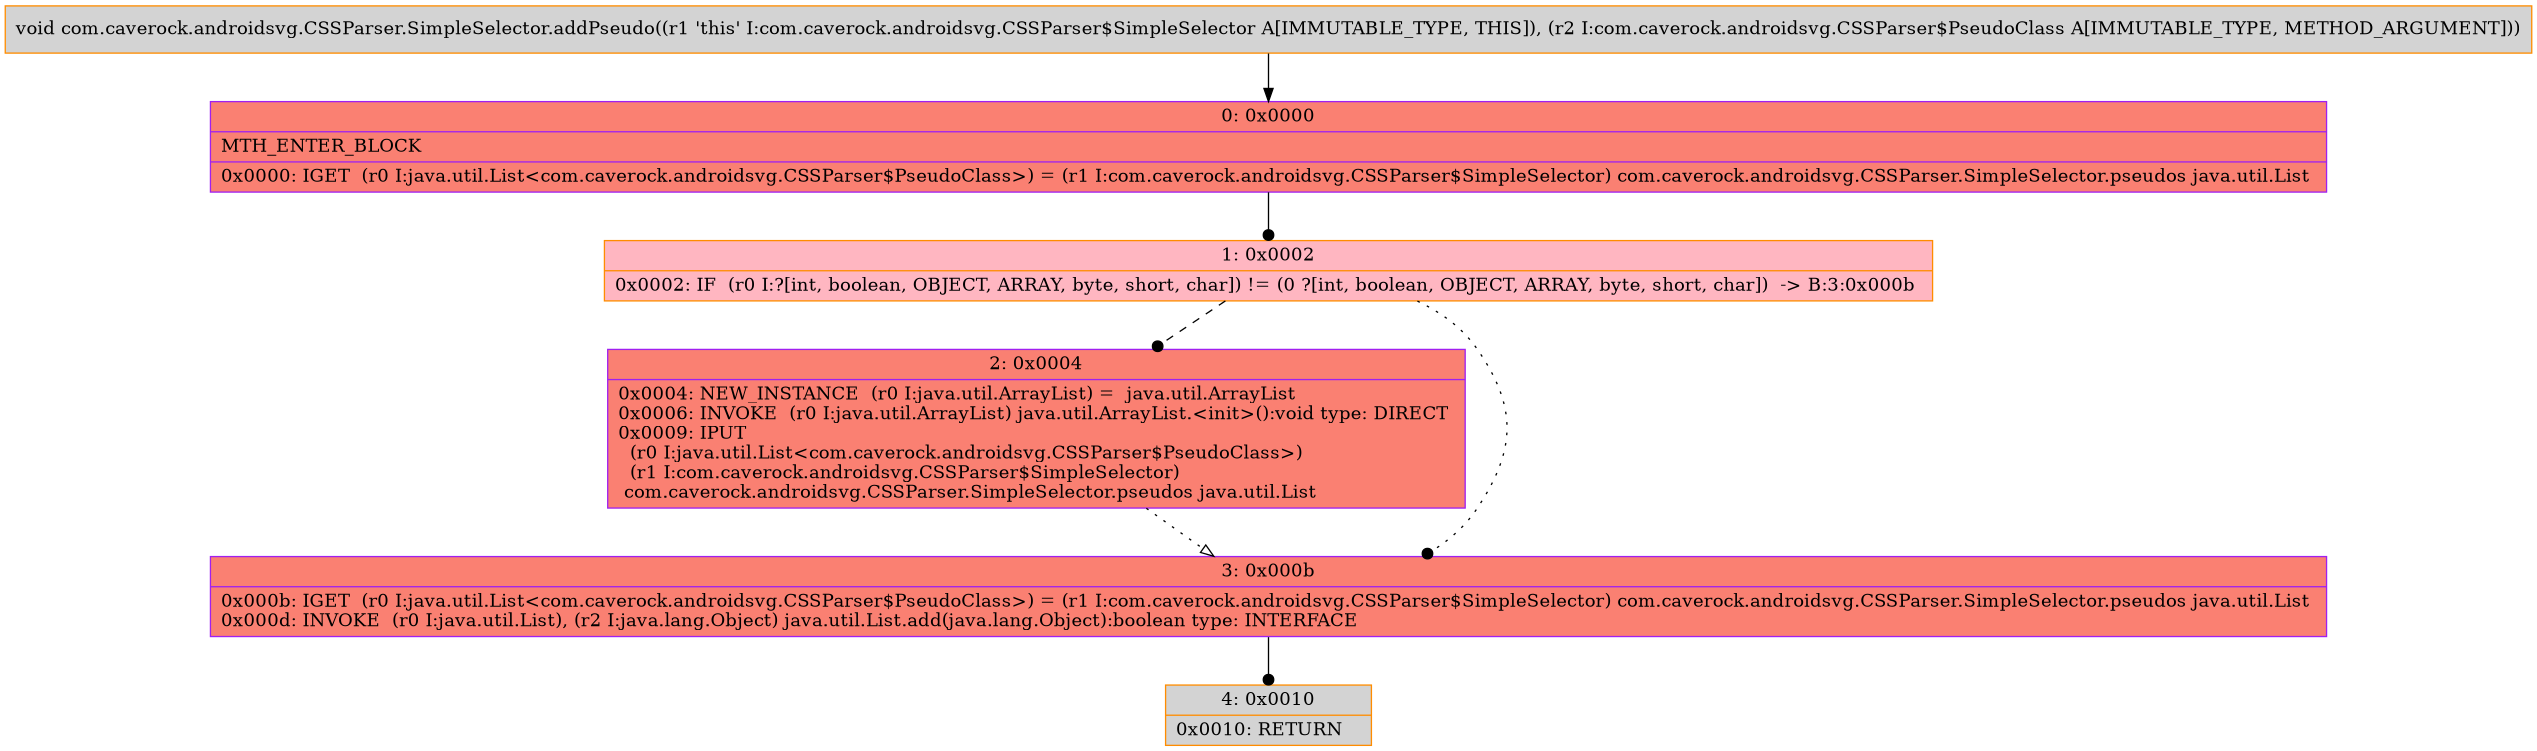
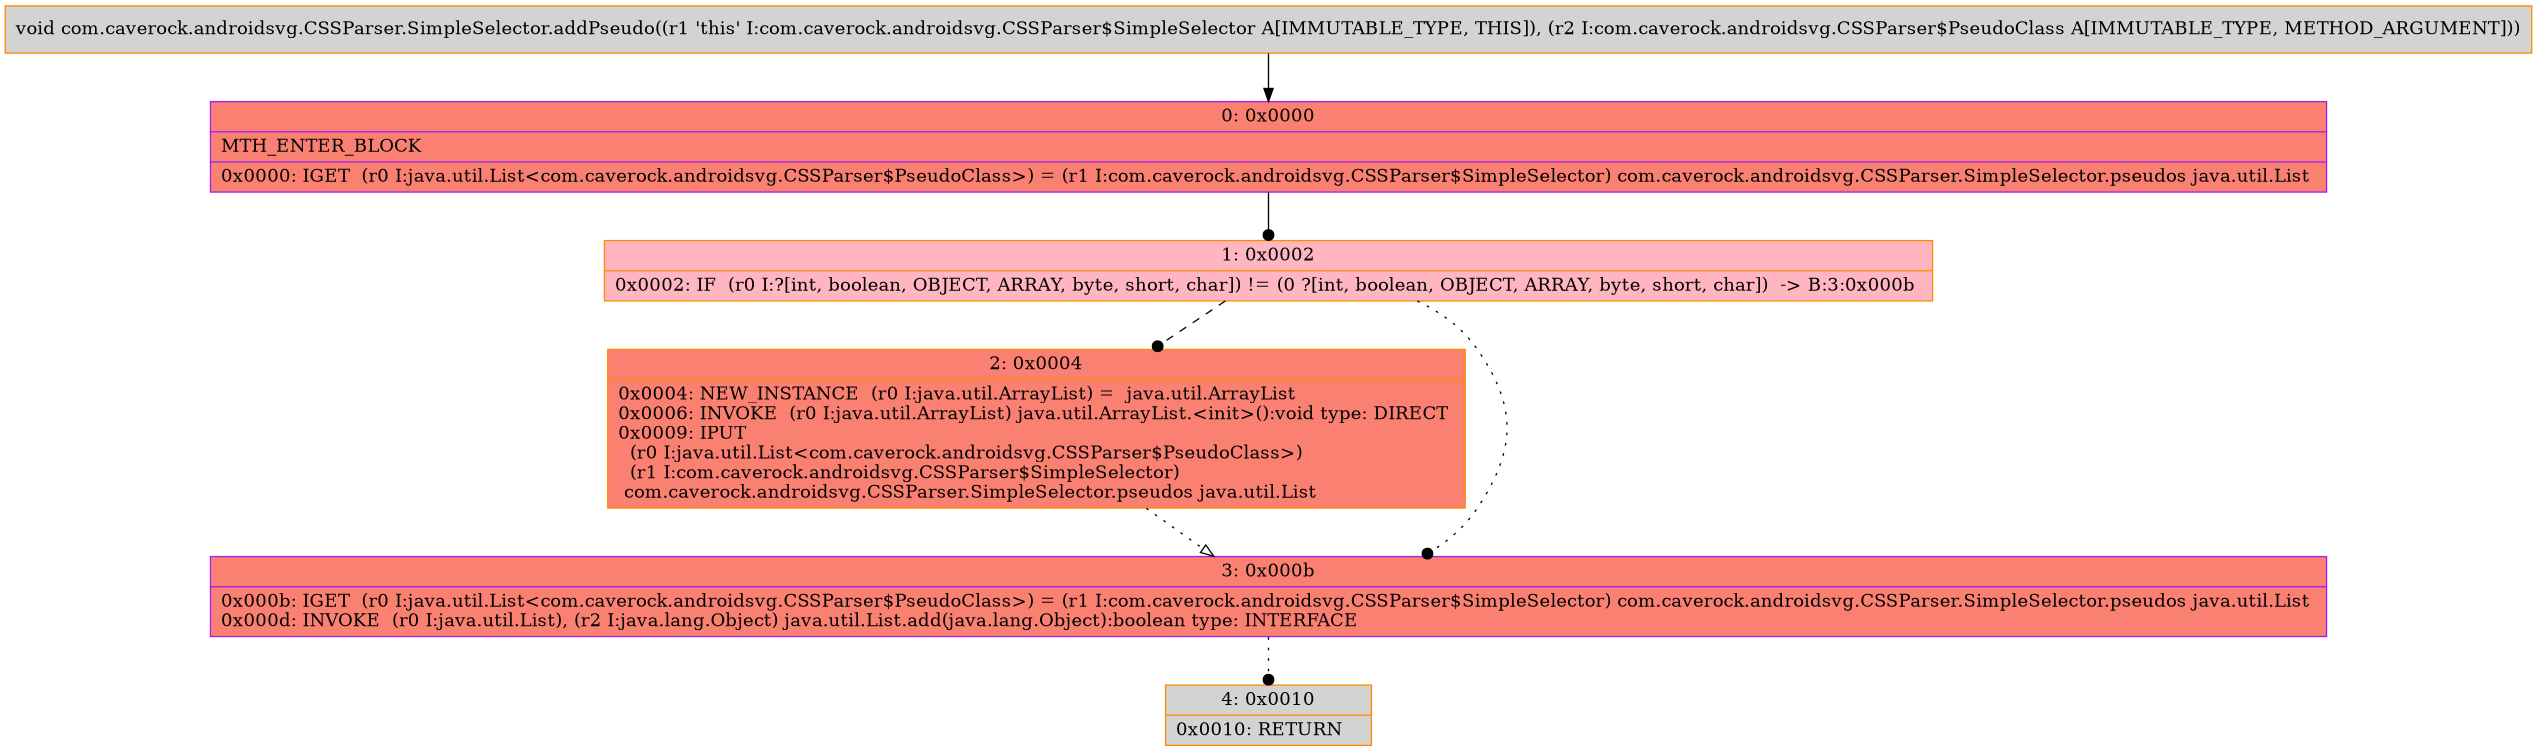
(1036, 429) -> (1036, 429)
(1268, 656) -> (1268, 656)
